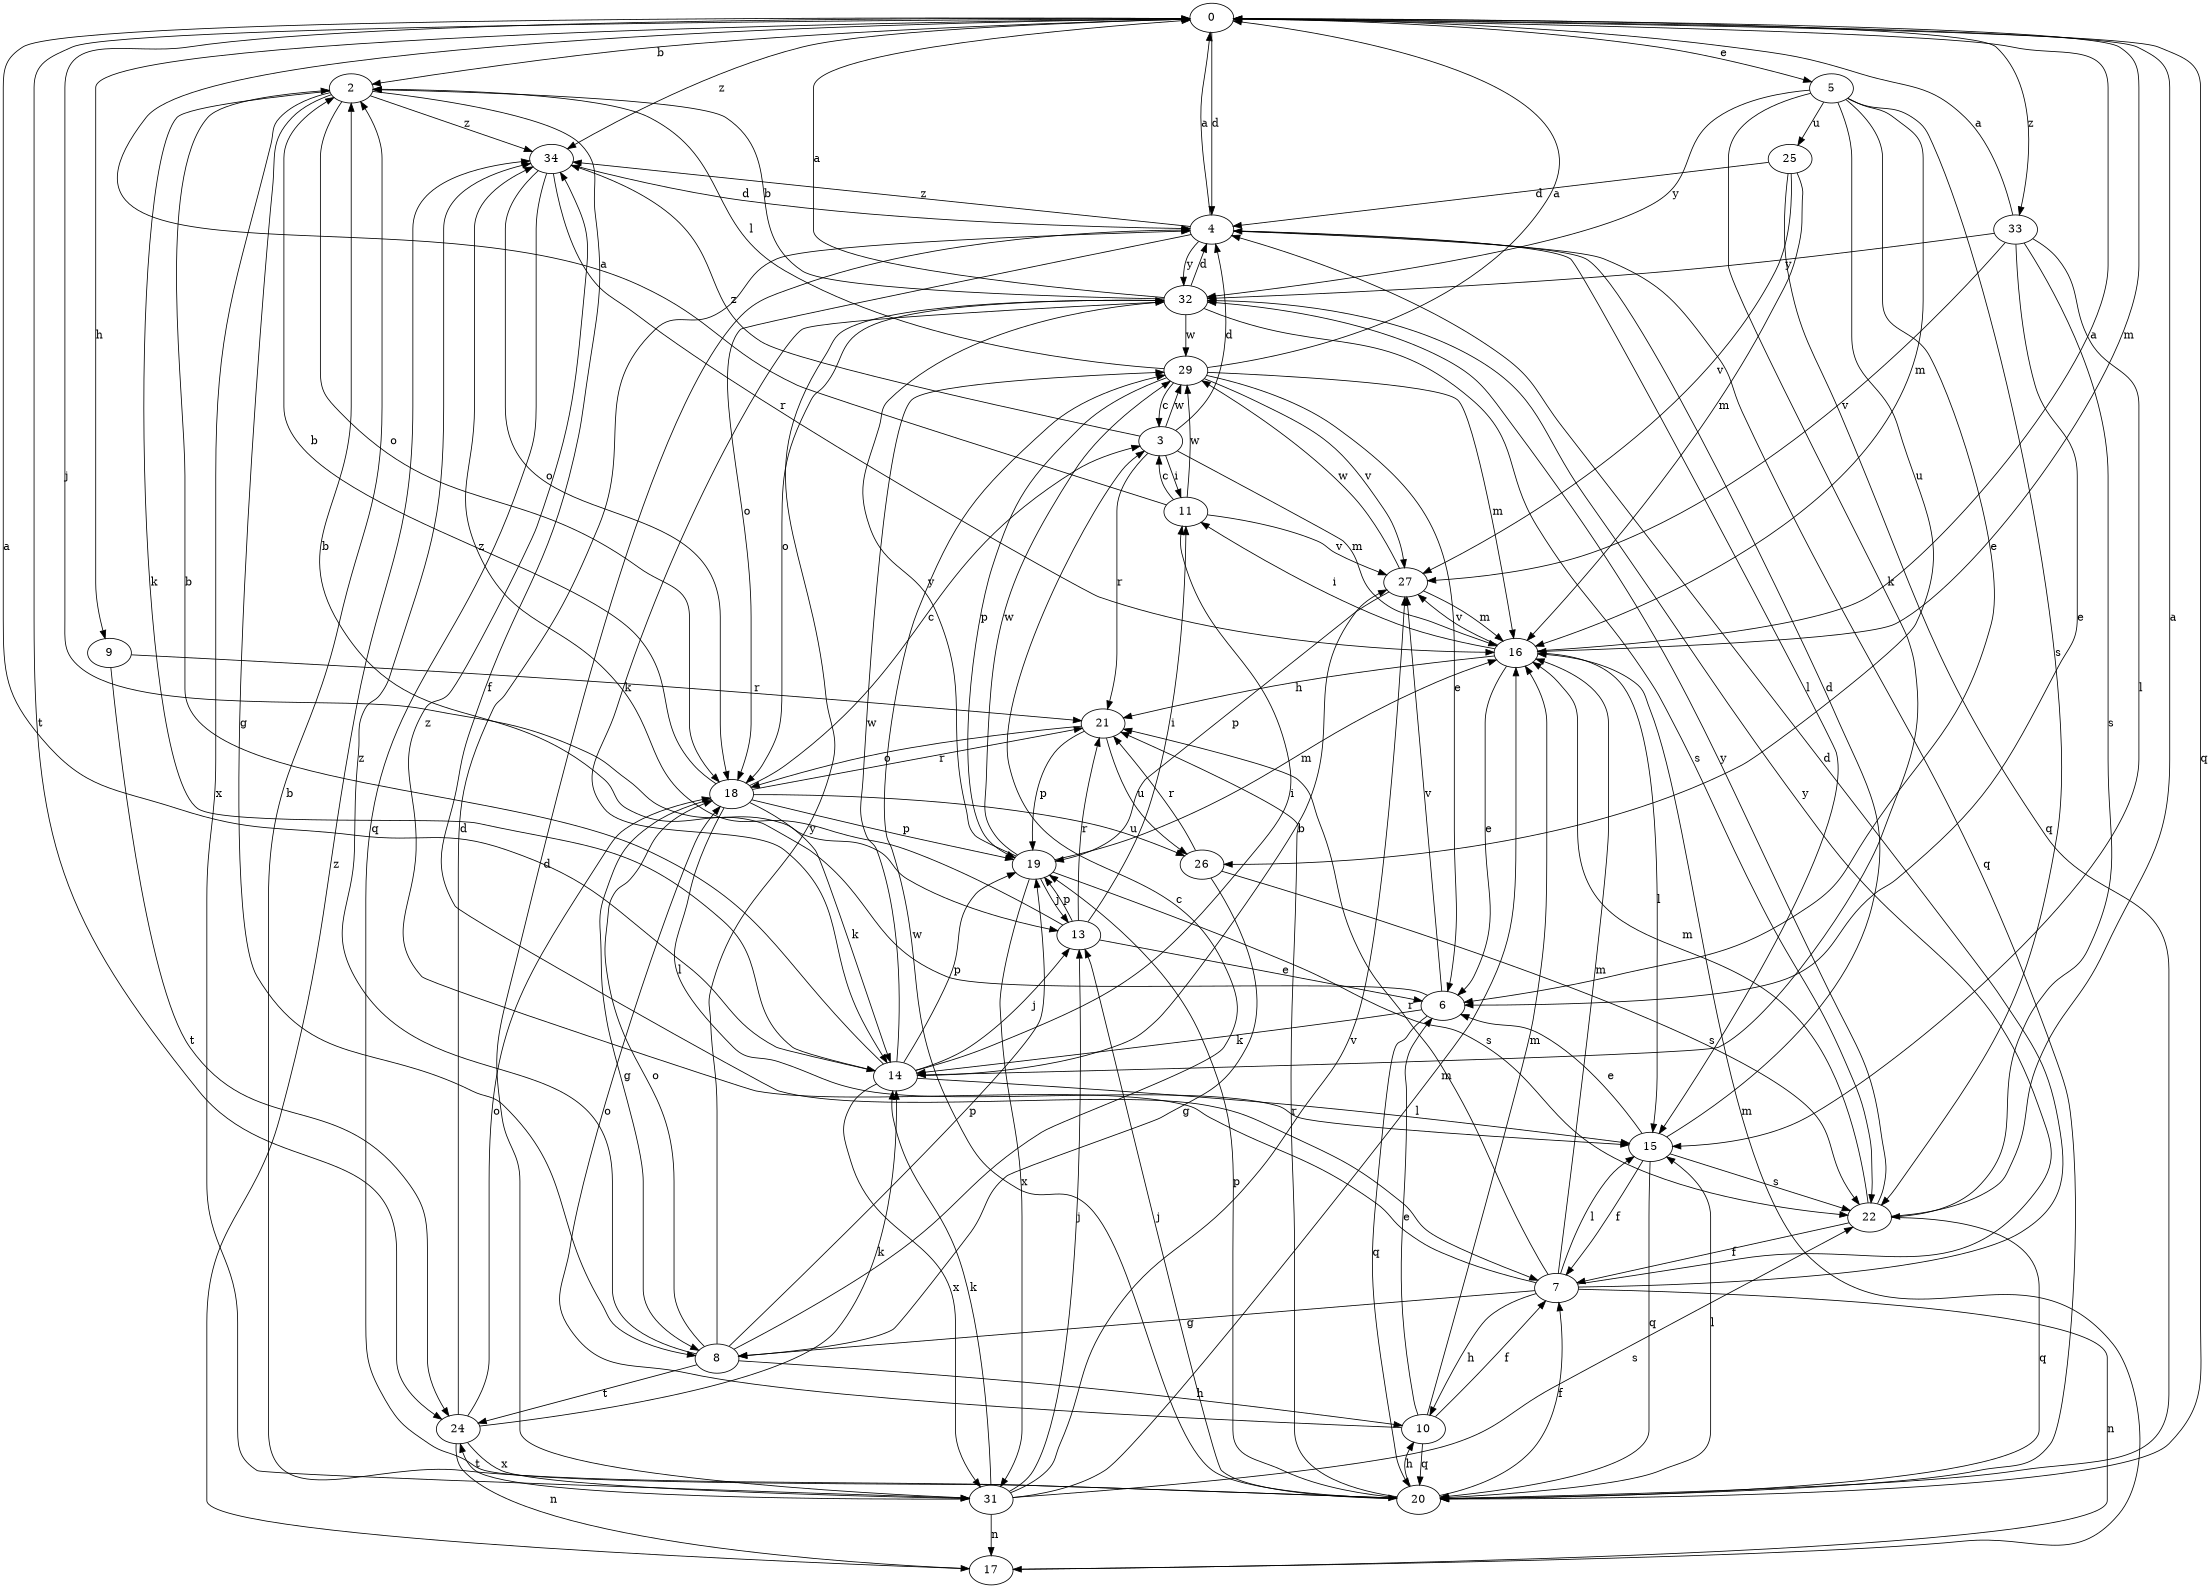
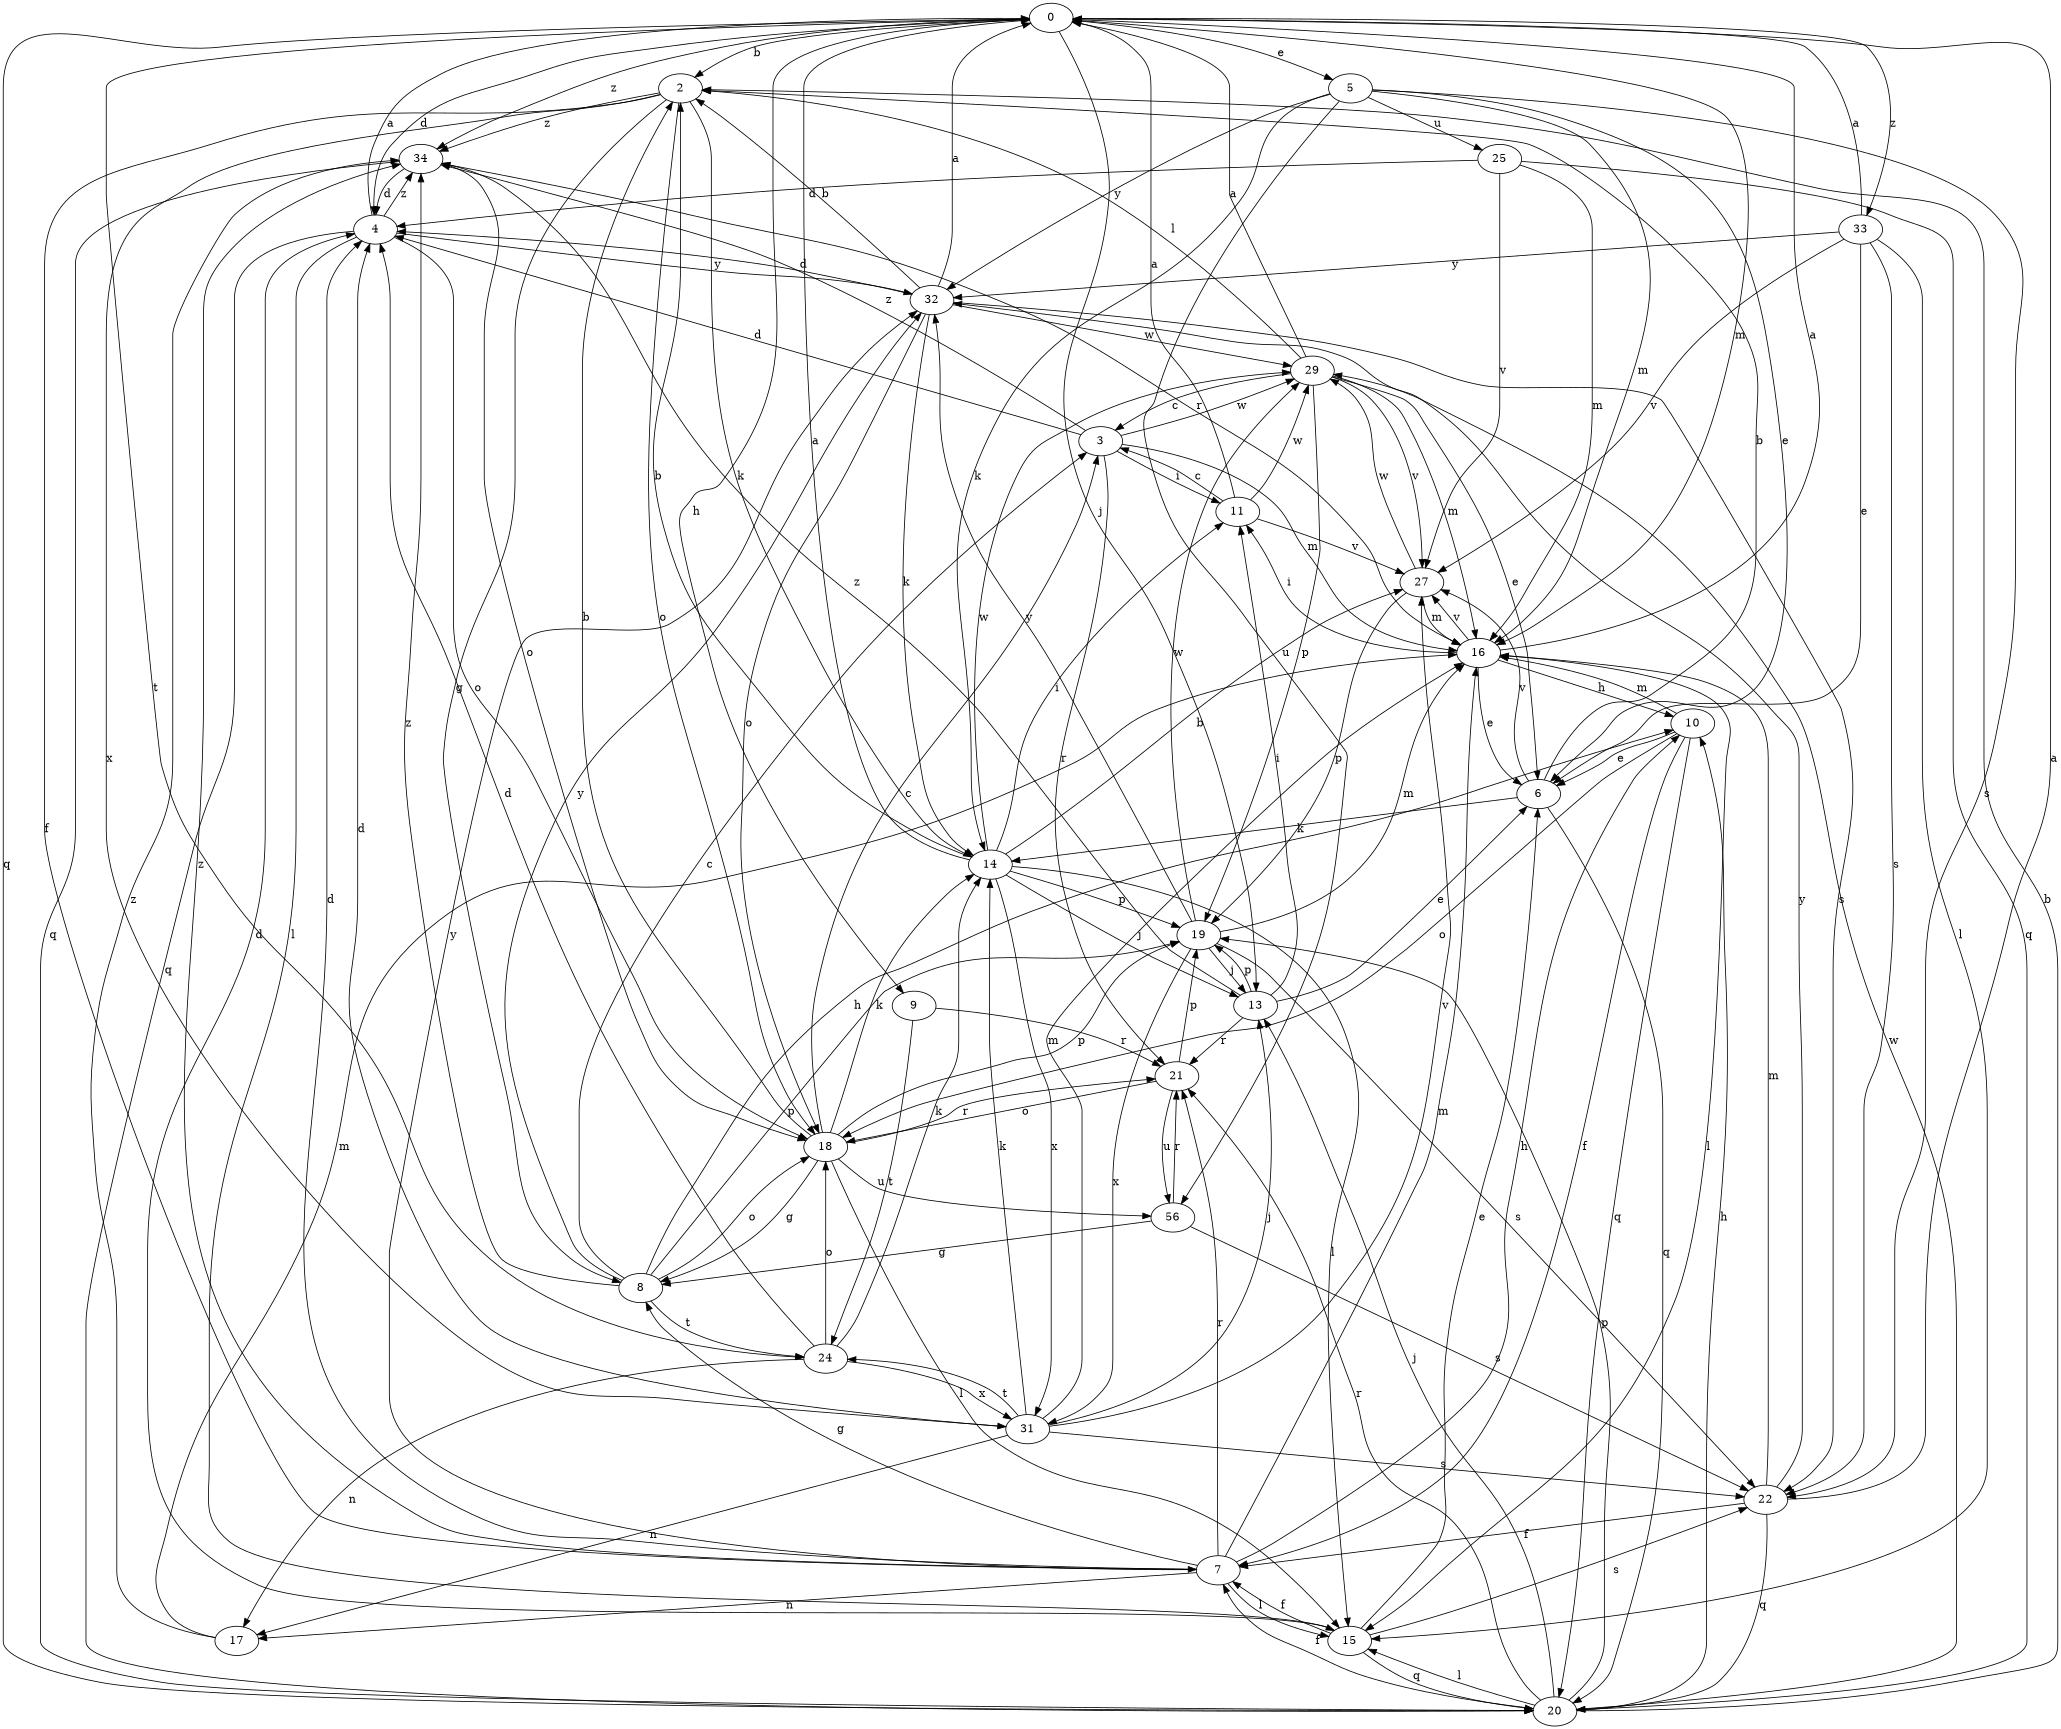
(1312, 679) -> (1582, 687)
(1202, 865) -> (1173, 1217)
